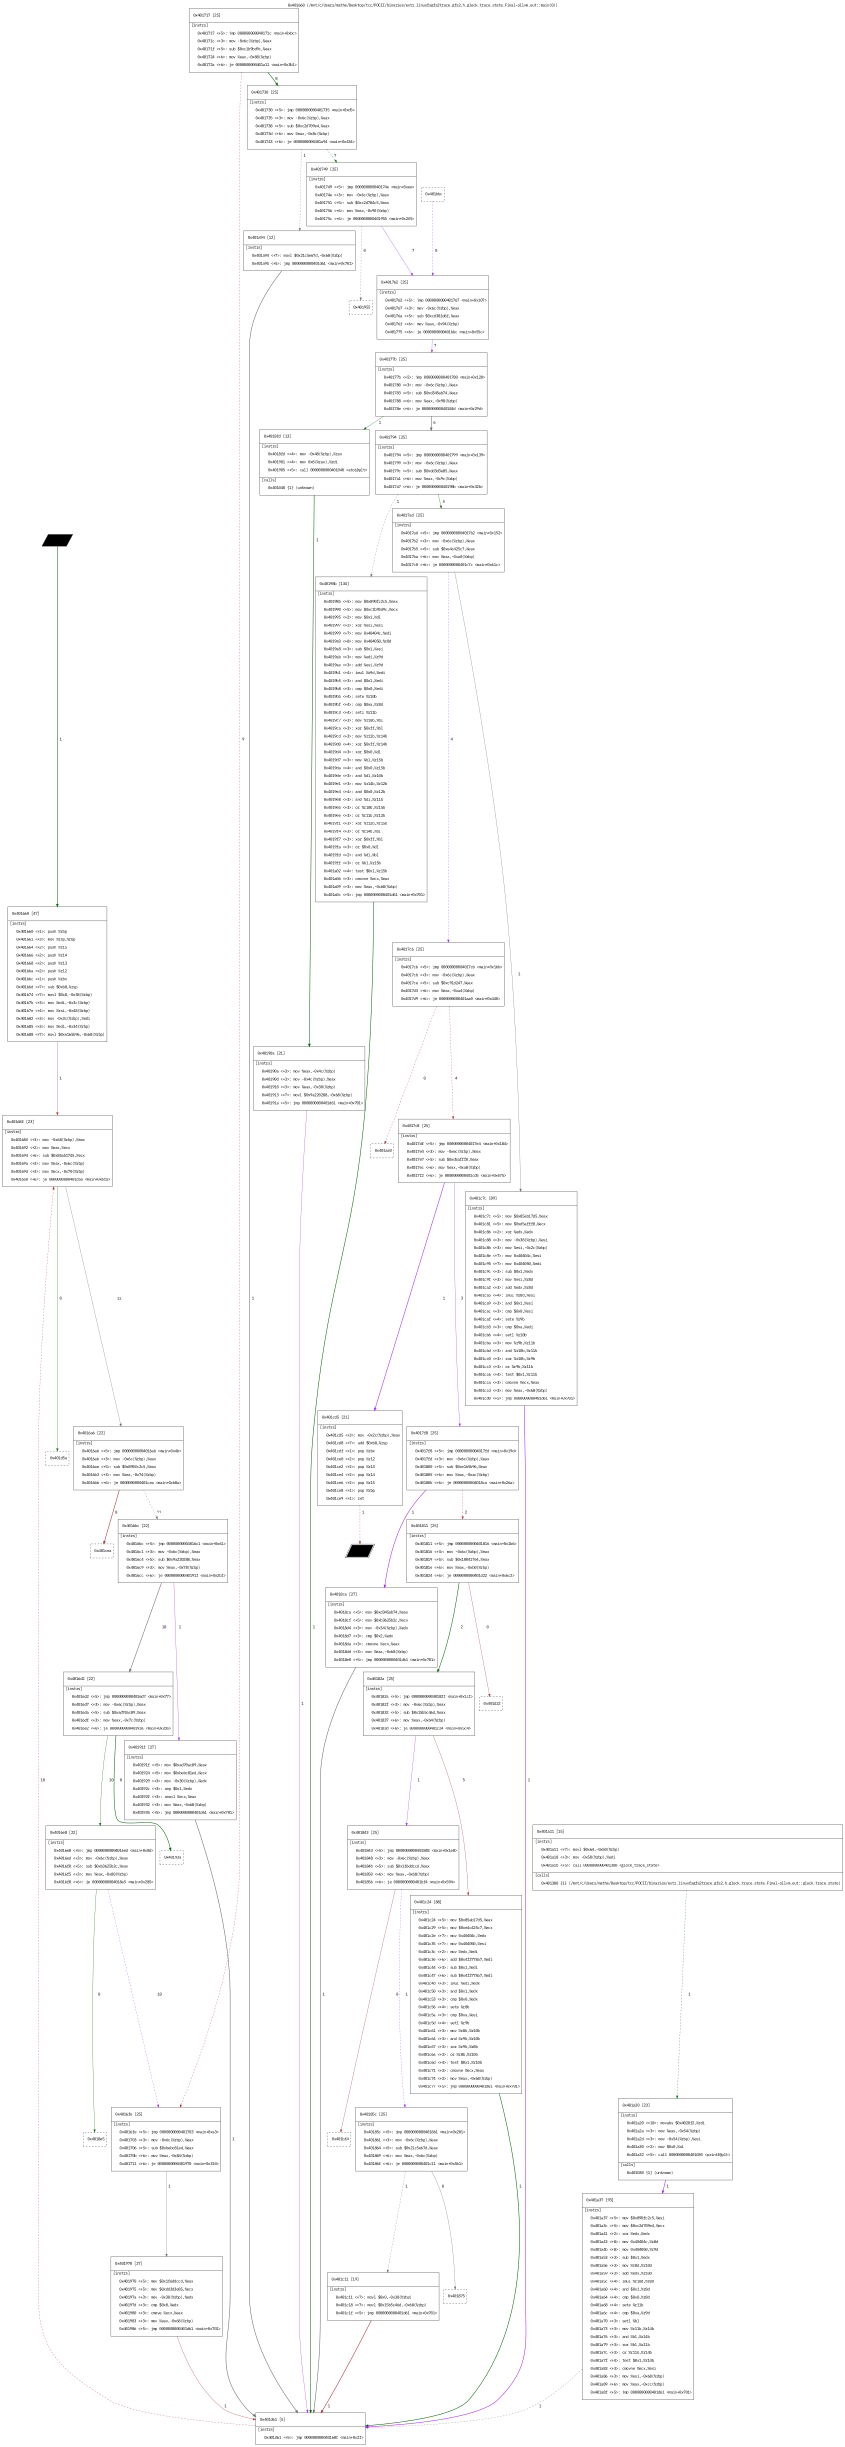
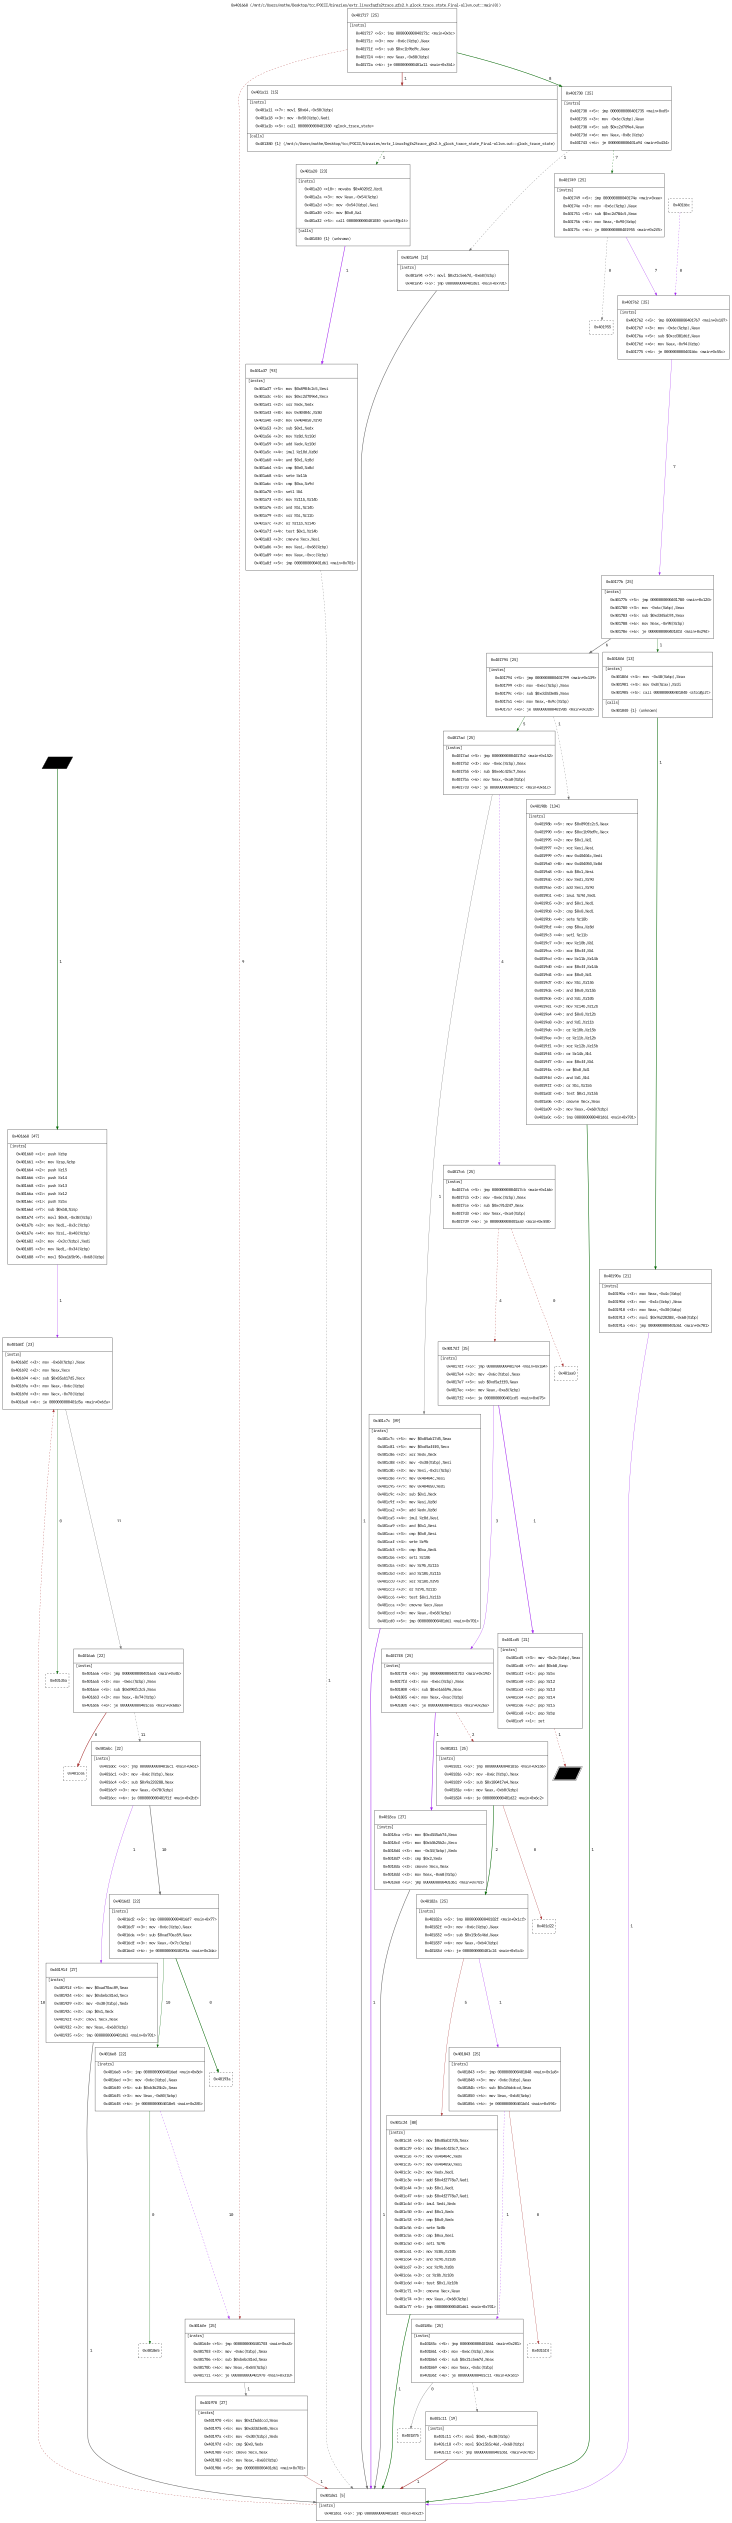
none -> (402, 78)
(57, 1077) -> (57, 1300)
